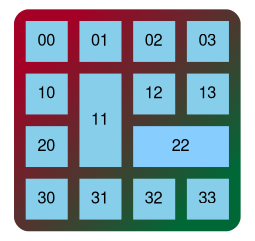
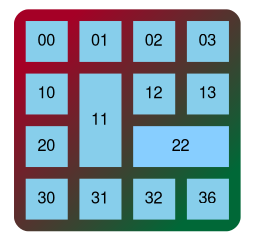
(208, 199) -> (208, 199)
